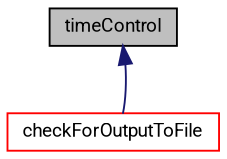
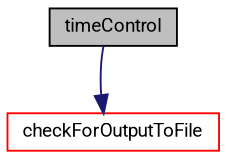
(126, 89) -> (101, 70)
